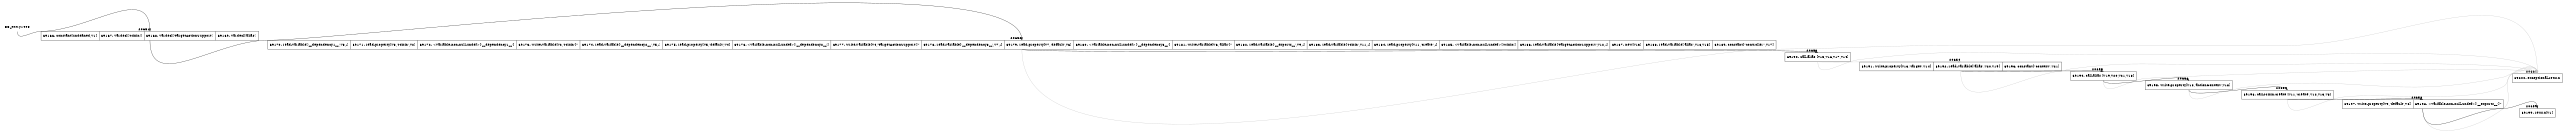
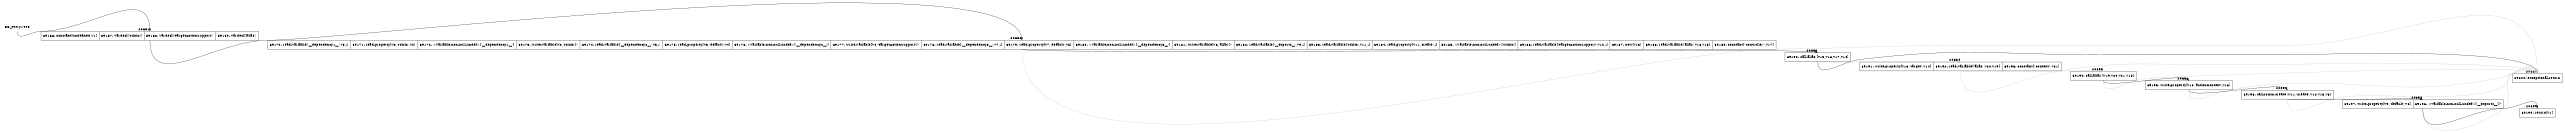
(2175, 55) -> (2175, 55)
(2031, 71) -> (2031, 71)
